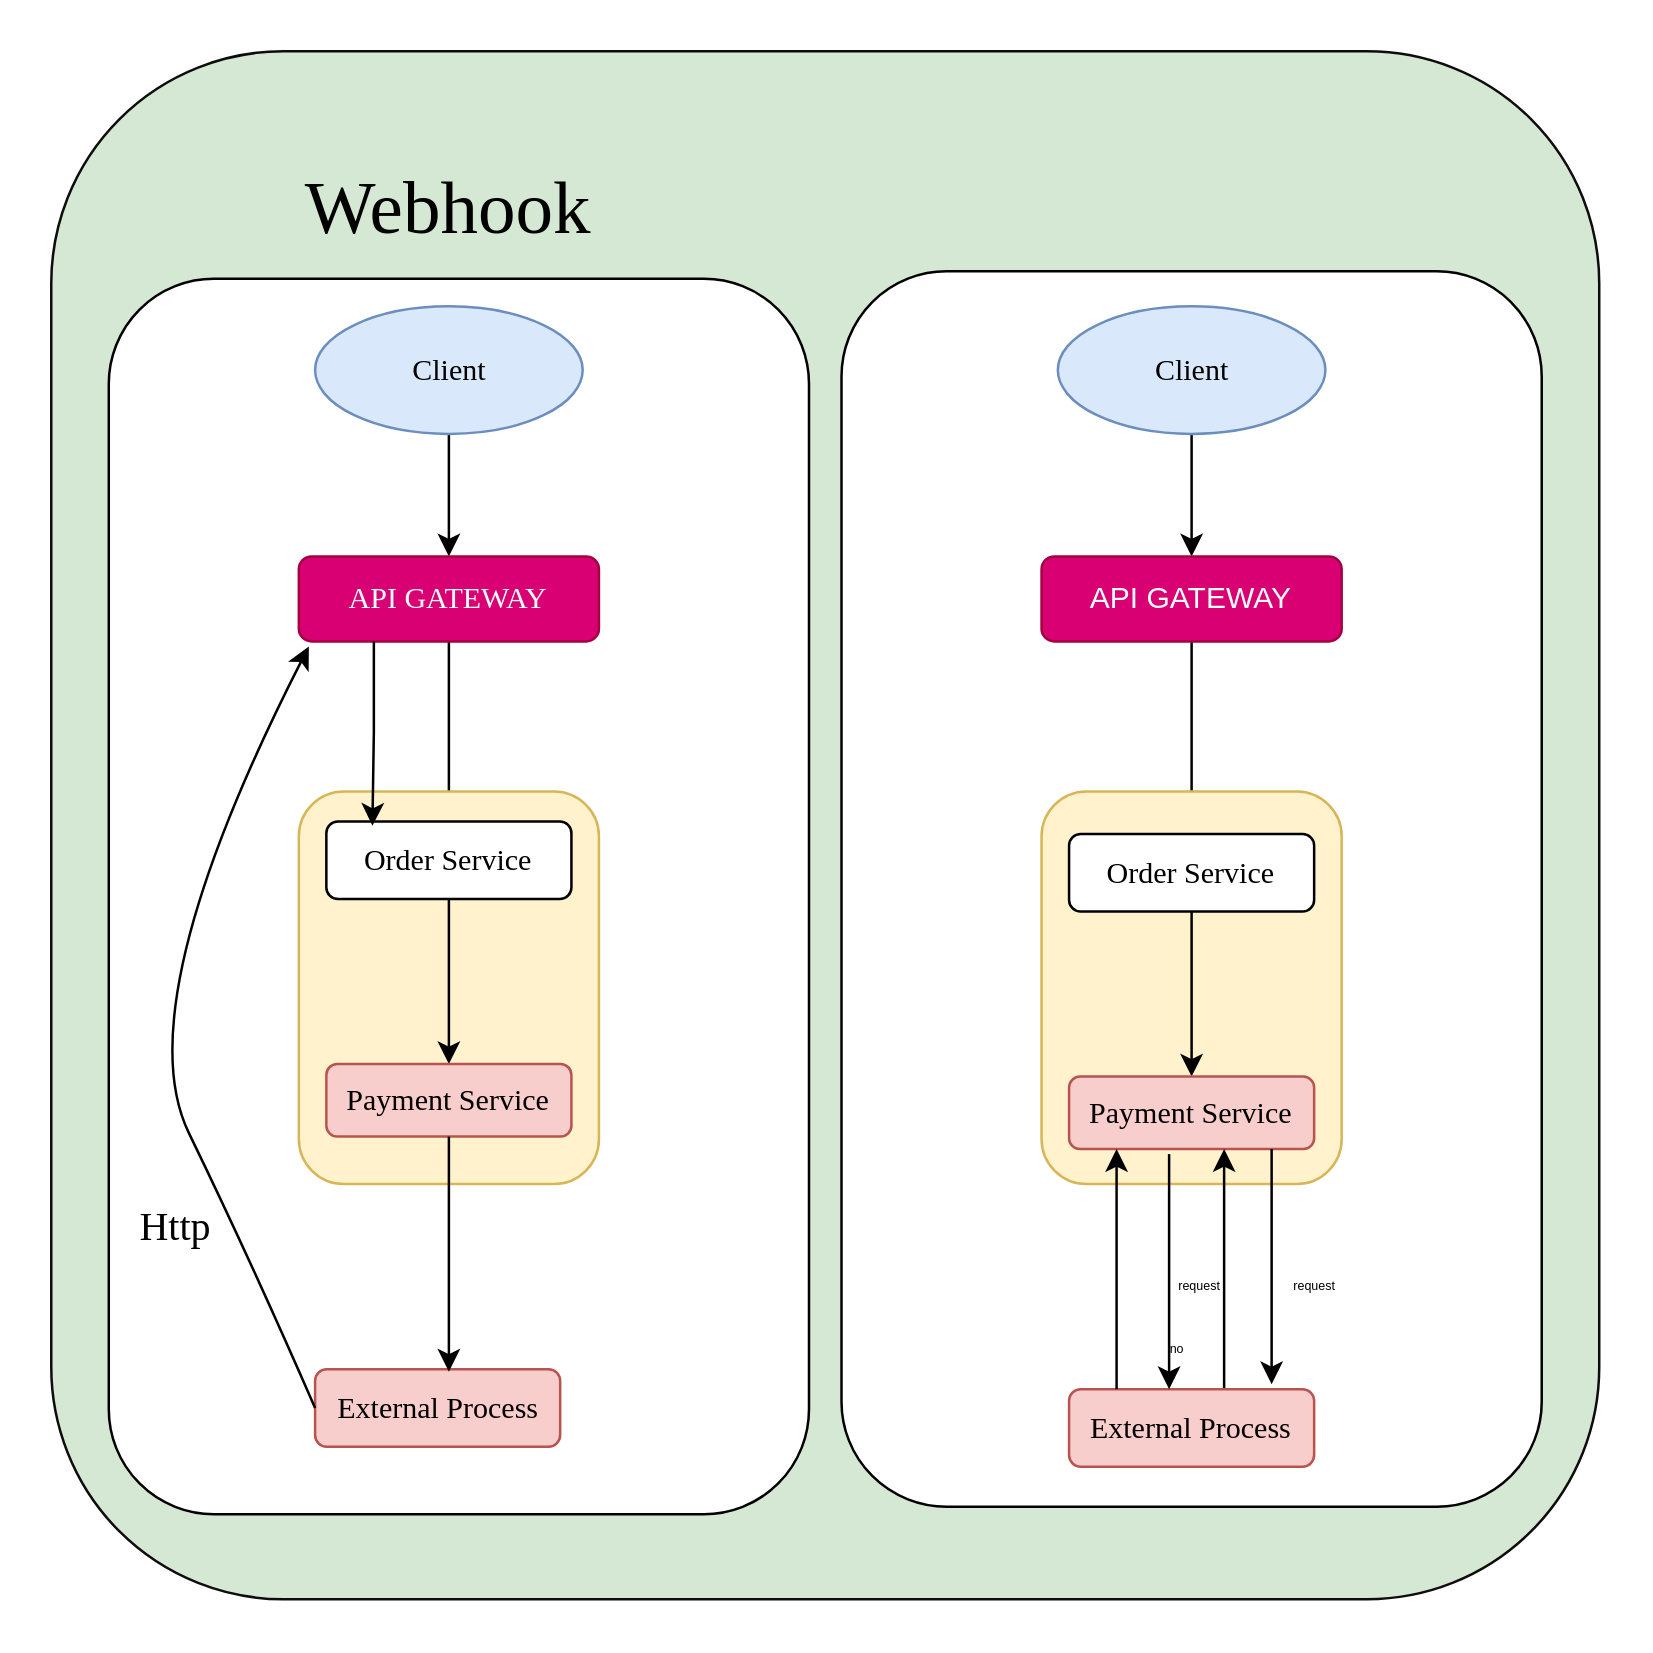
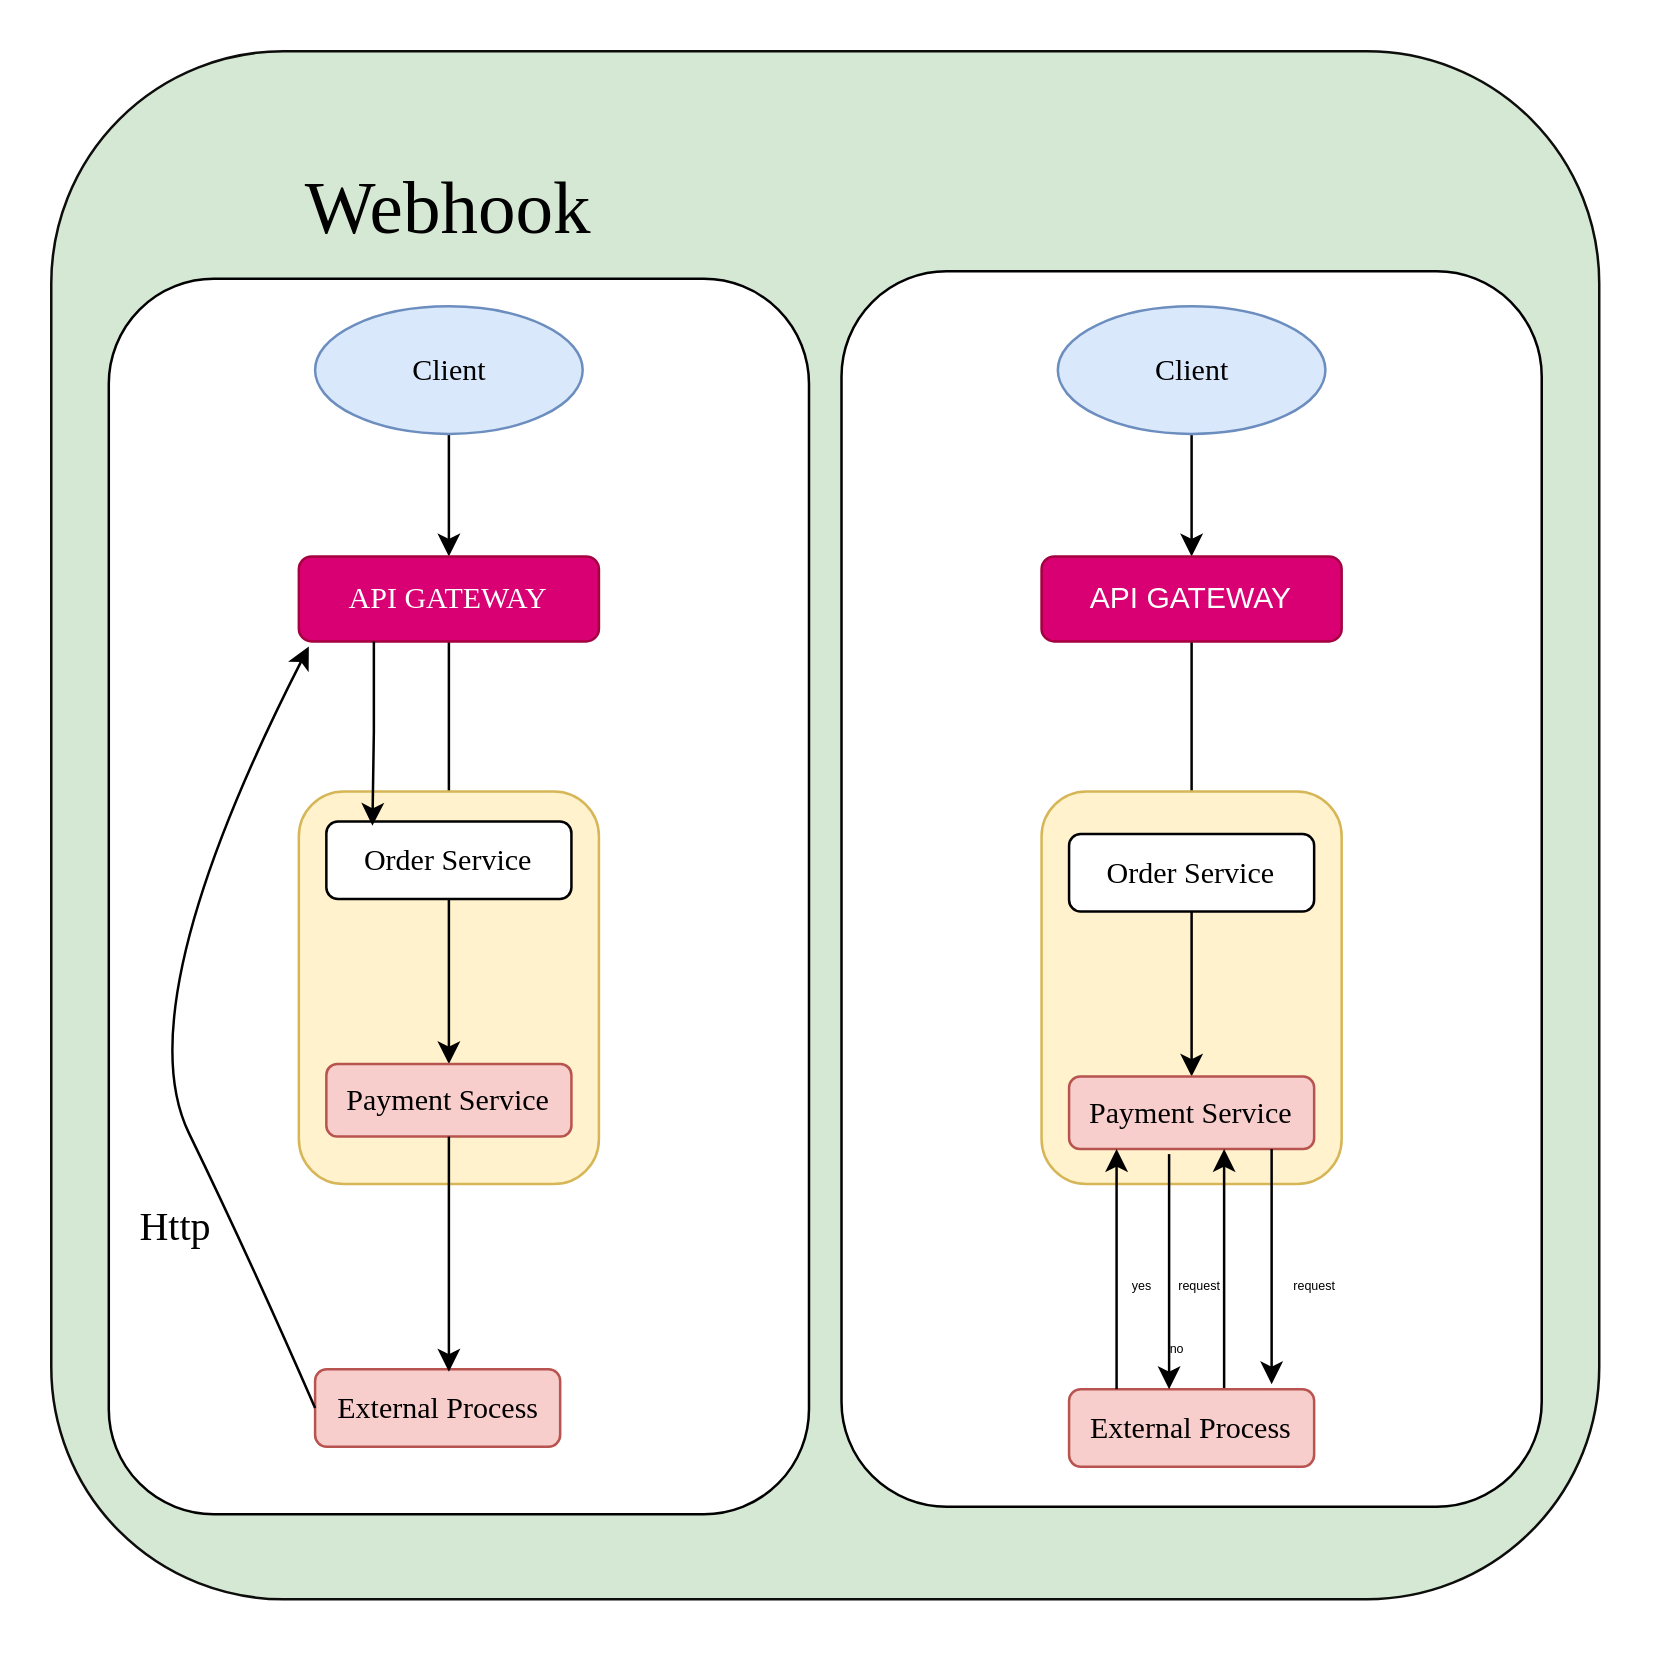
none -> (1143, 1284)
